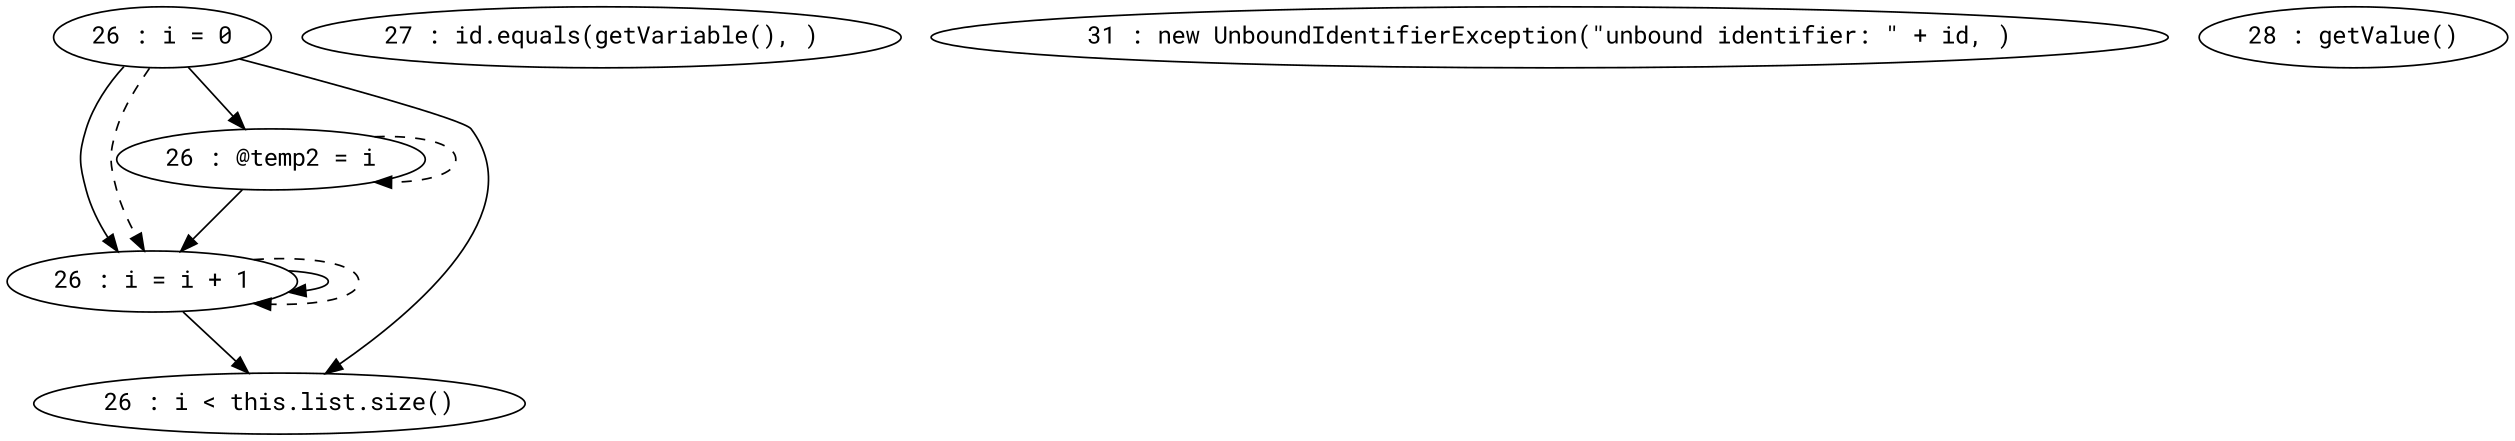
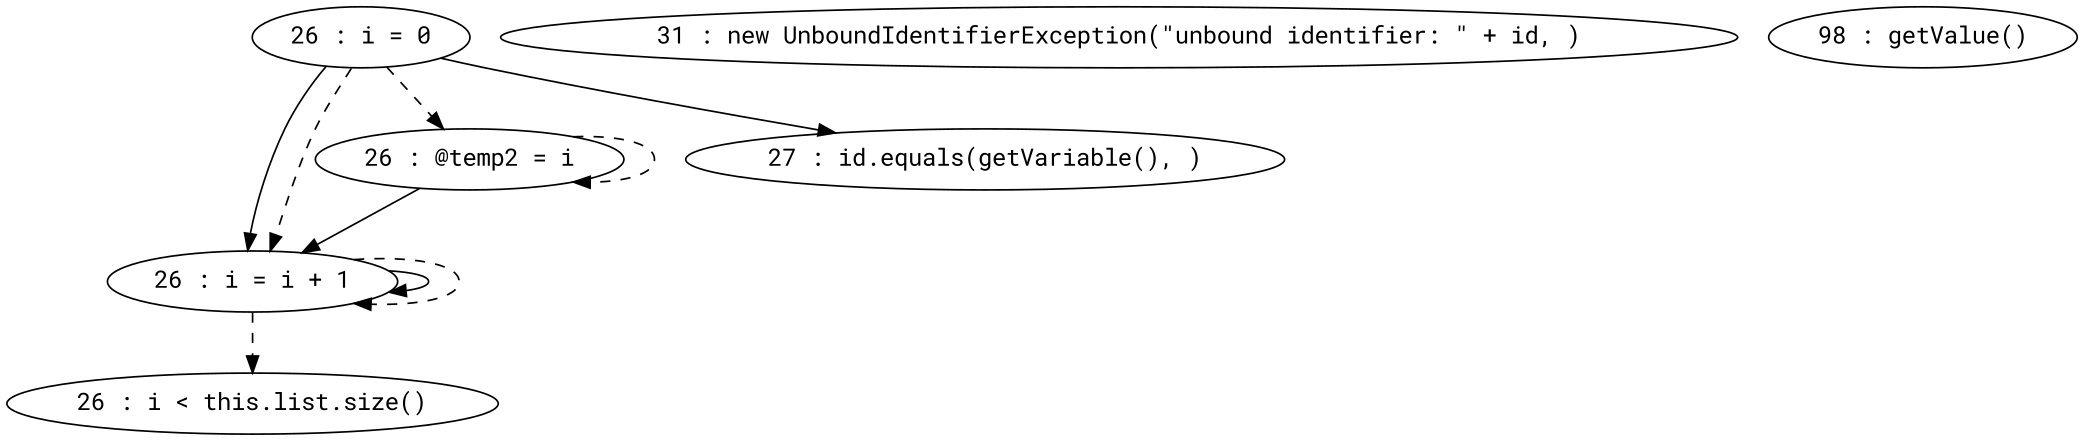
(2353, 37) -> (1923, 37)
(211, 92) -> (409, 92)
(483, 154) -> (629, 96)
(209, 337) -> (253, 334)
